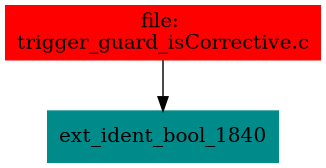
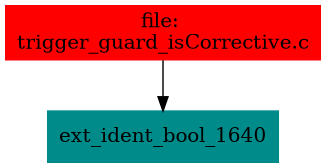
(163, 137) -> (163, 137)
